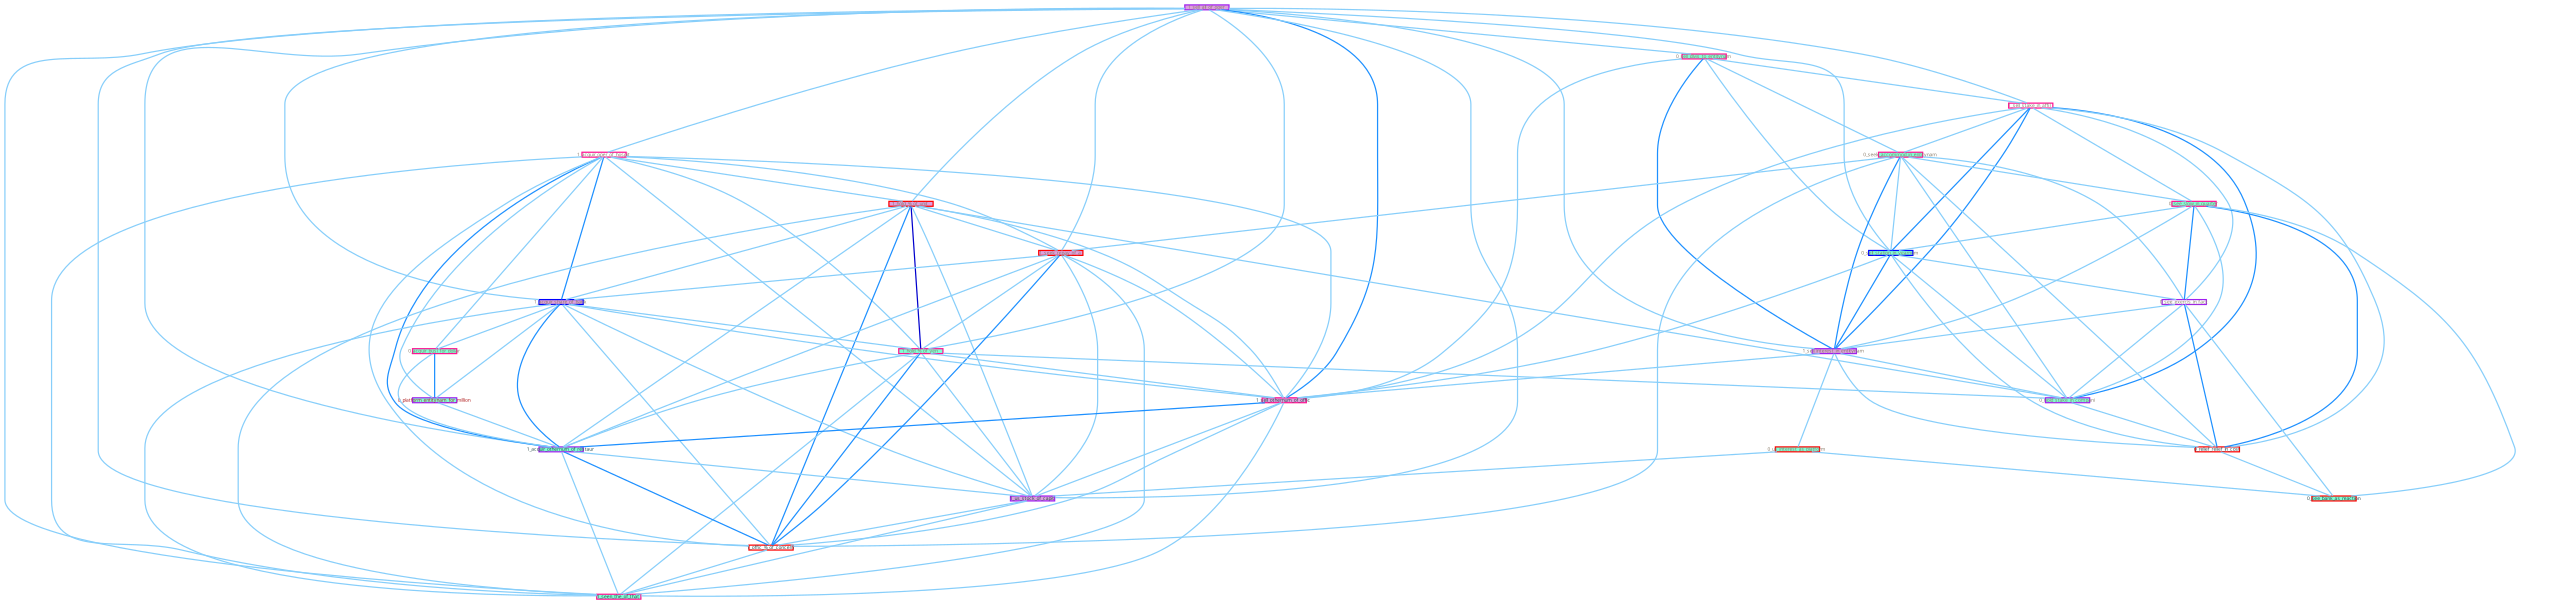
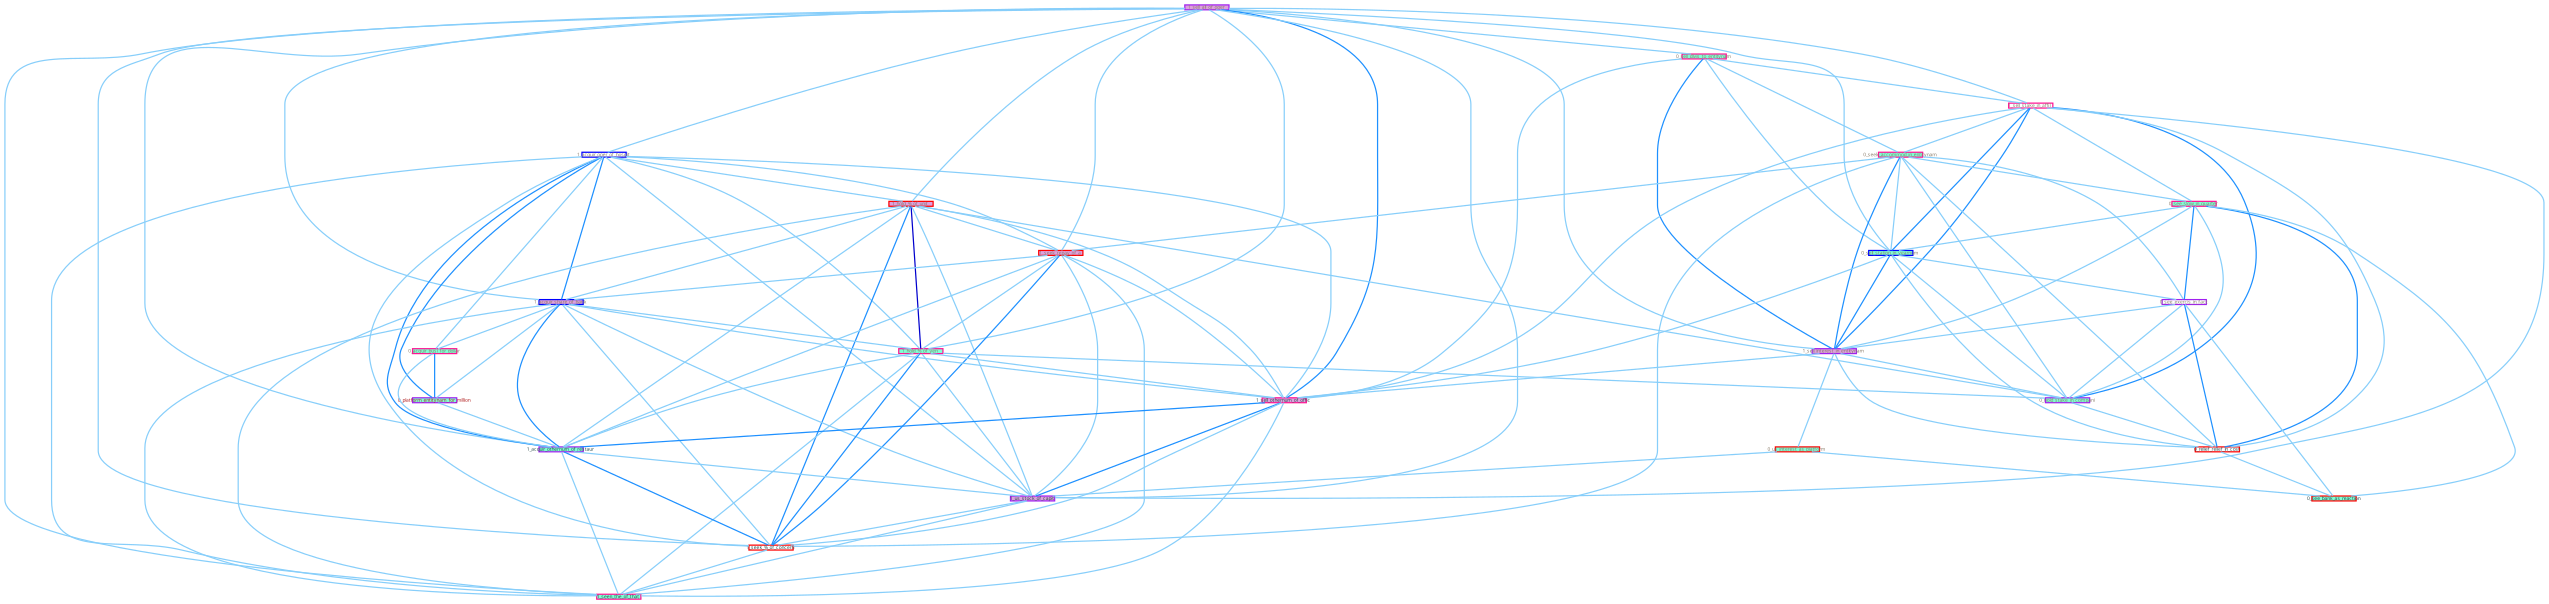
(604, 155) -> (604, 155)
(2193, 165) -> (2131, 469)
(464, 260) -> (464, 260)
(1158, 449) -> (1158, 449)
(771, 548) -> (771, 548)
